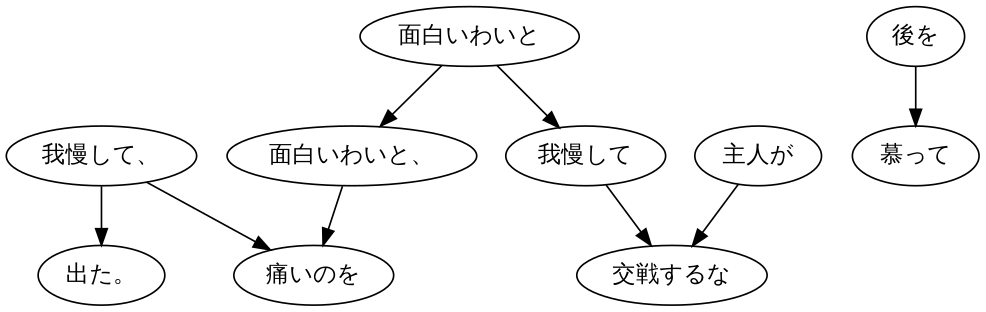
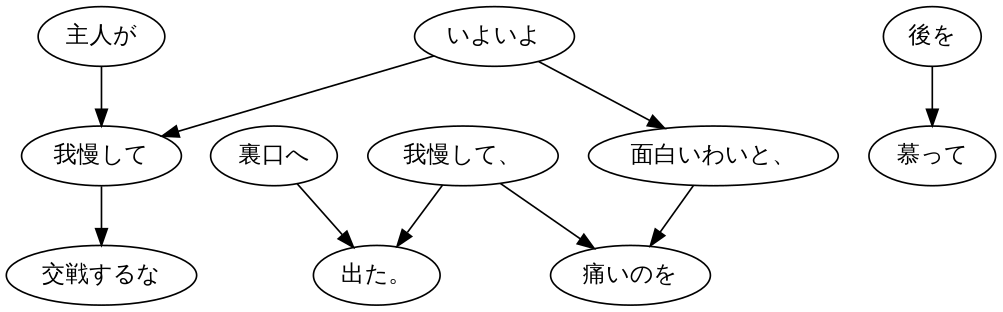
(470, 36) -> (494, 36)
none -> (274, 156)
(720, 209) -> (101, 88)
